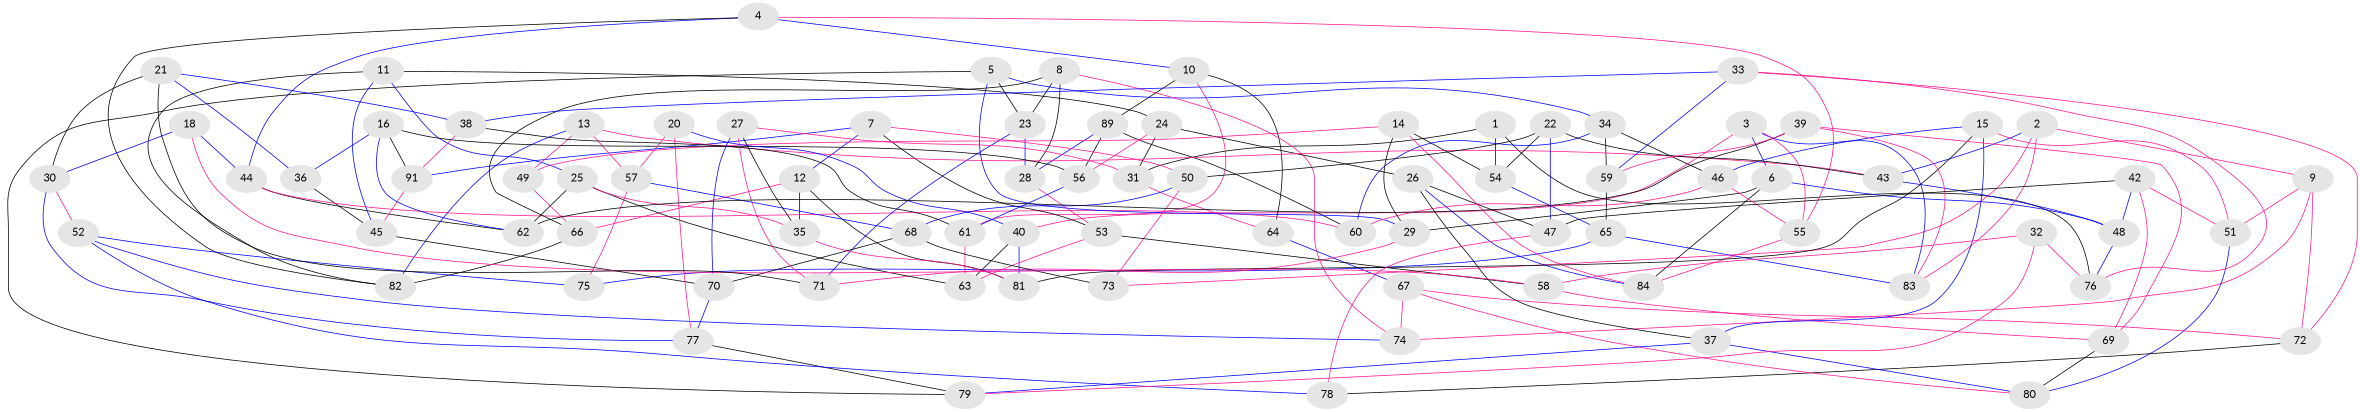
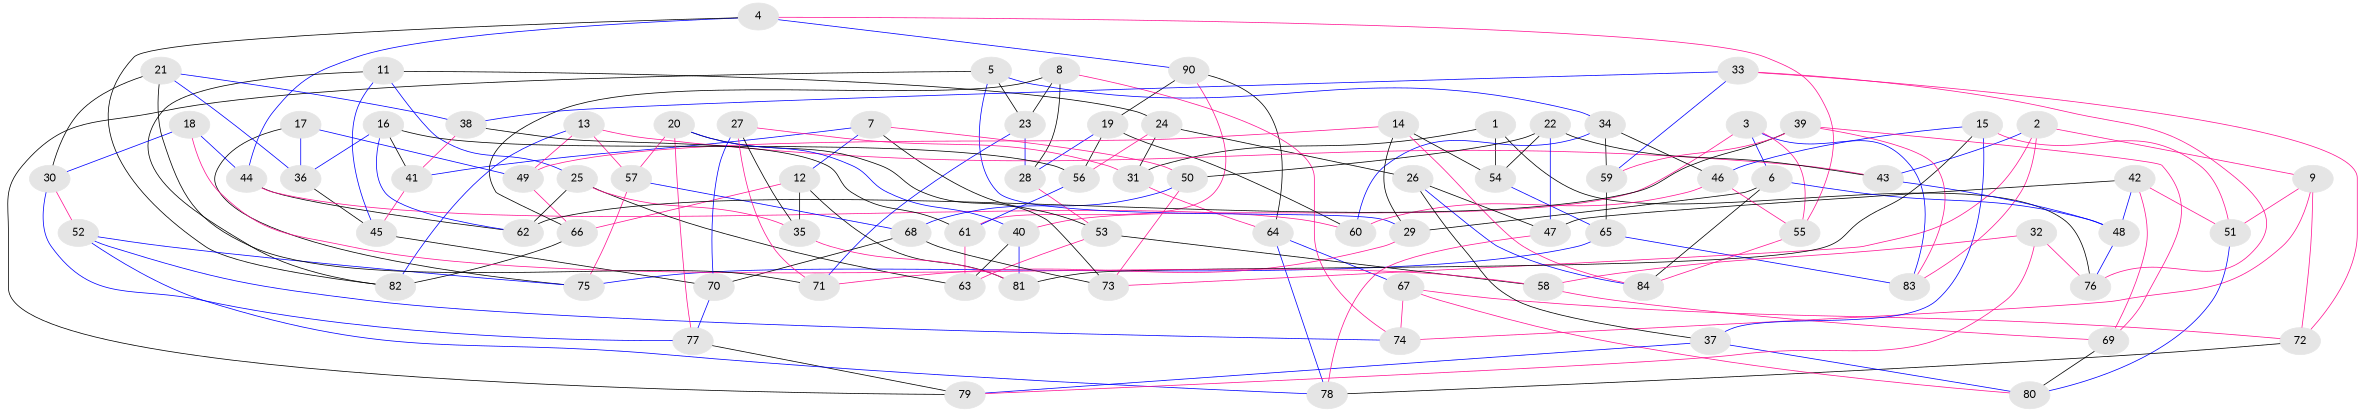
(1189, 71) -> (1189, 71)
none -> (301, 125)
(1108, 125) -> (1108, 125)
(412, 179) -> (412, 179)
none -> (906, 182)
none -> (1300, 314)
